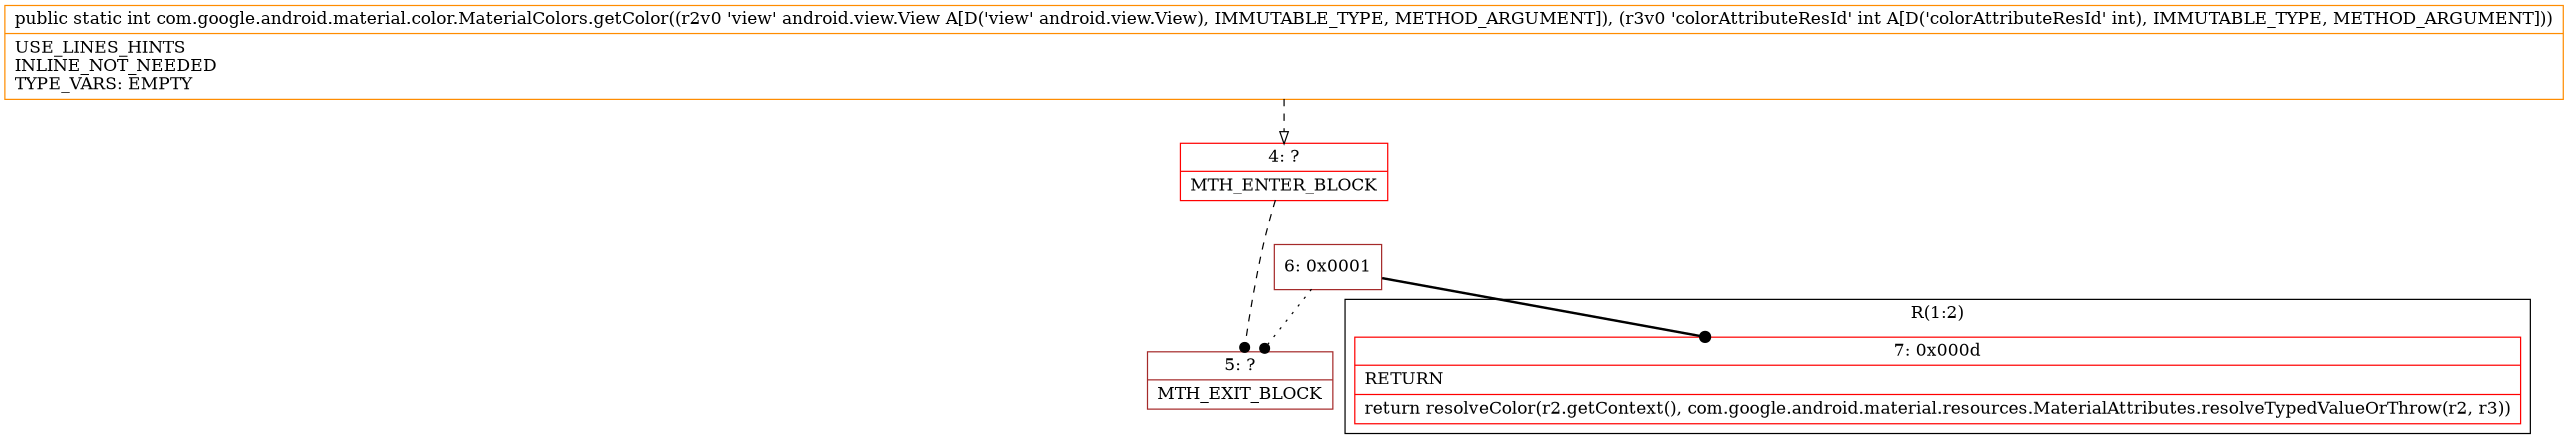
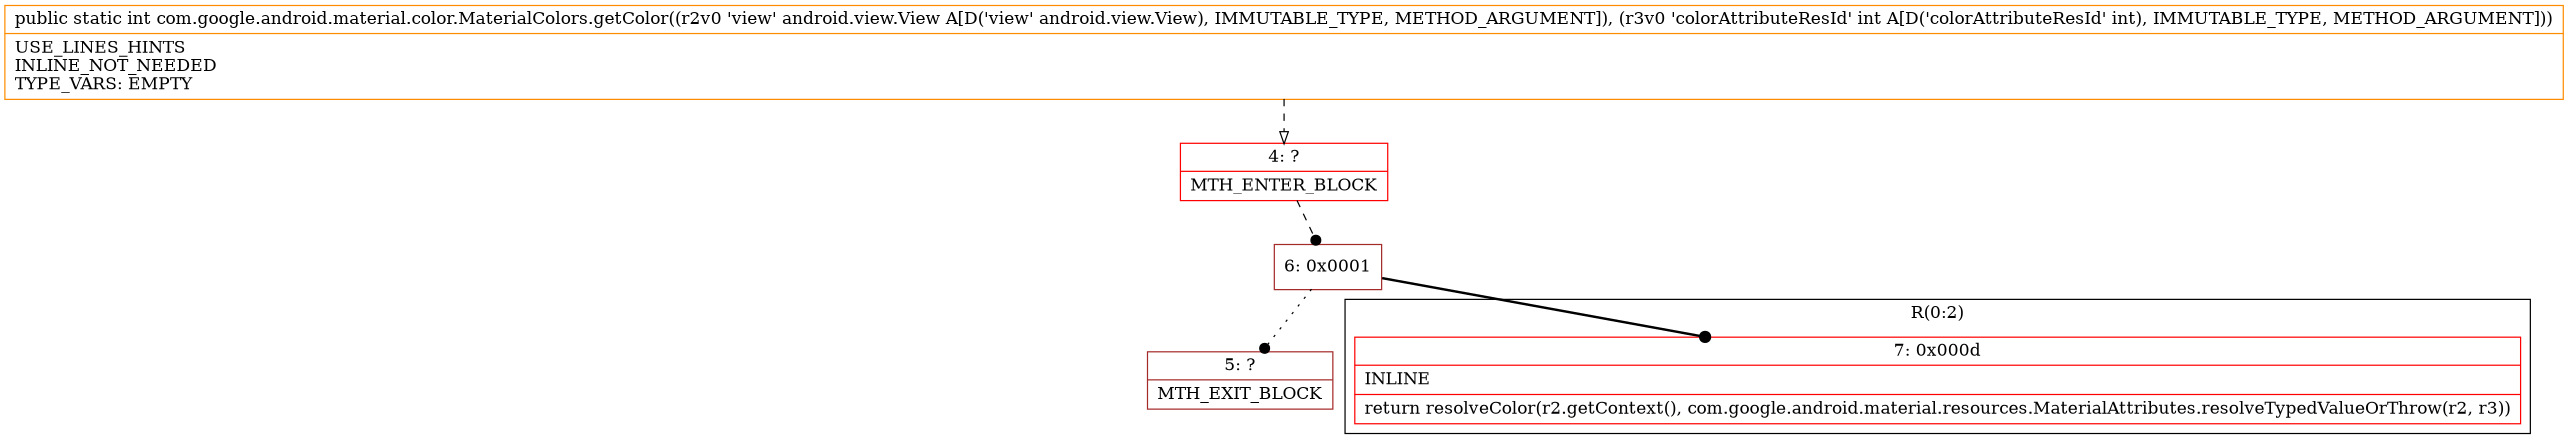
(1258, 271) -> (1305, 218)
(1938, 313) -> (1938, 313)
(1404, 379) -> (1398, 379)
